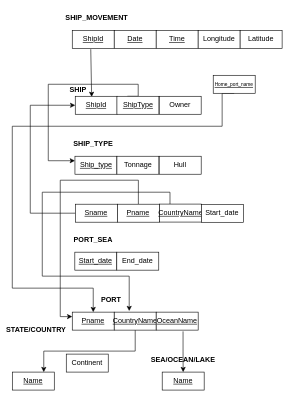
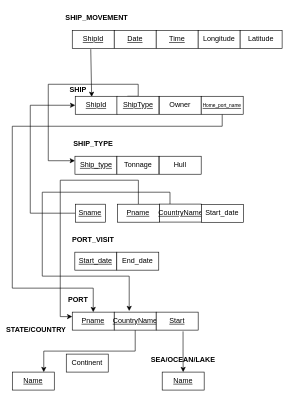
(234, 84) -> (222, 105)
(96, 213) -> (90, 213)
(93, 240) -> (93, 240)
(111, 300) -> (78, 300)
(177, 321) -> (177, 321)
